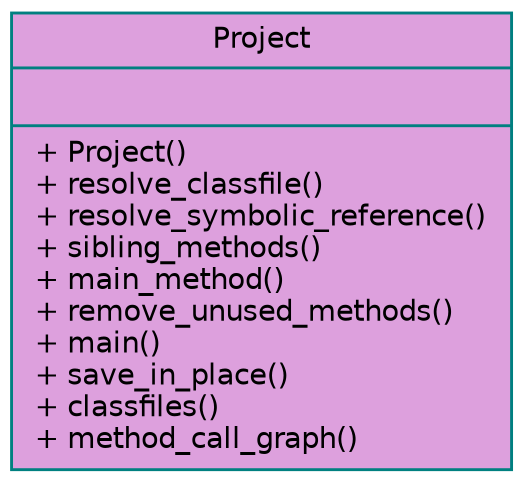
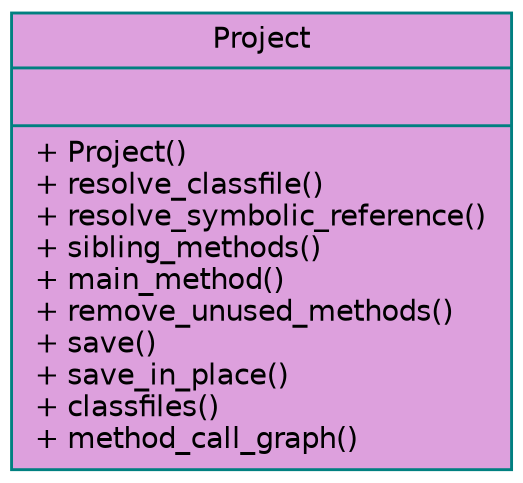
(98, 344) -> (97, 344)
